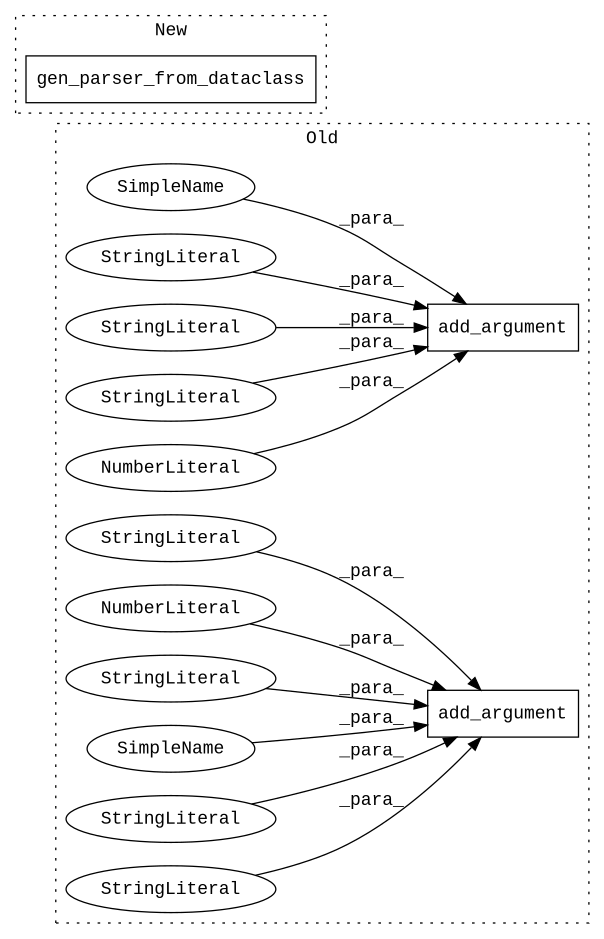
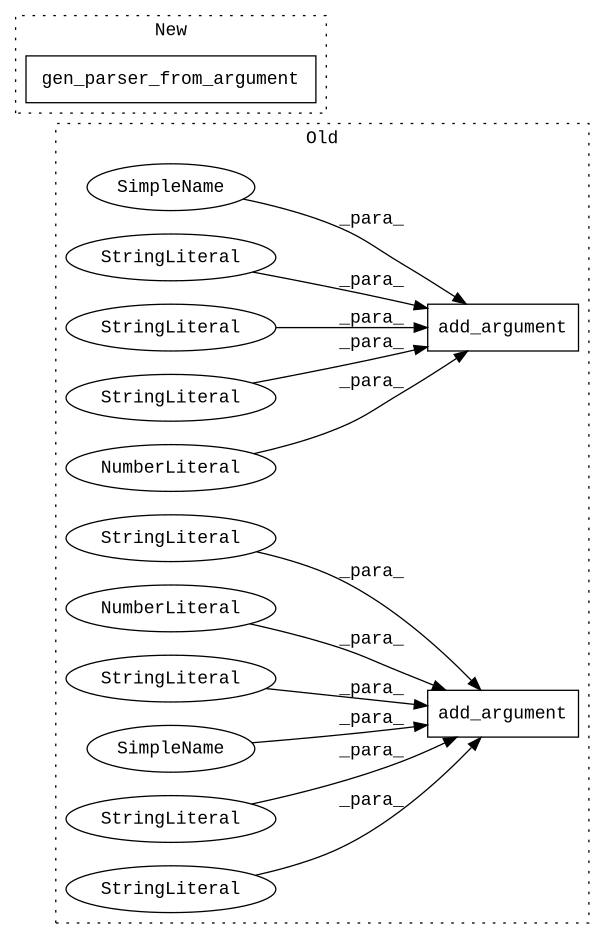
(171, 79) -> (171, 79)
